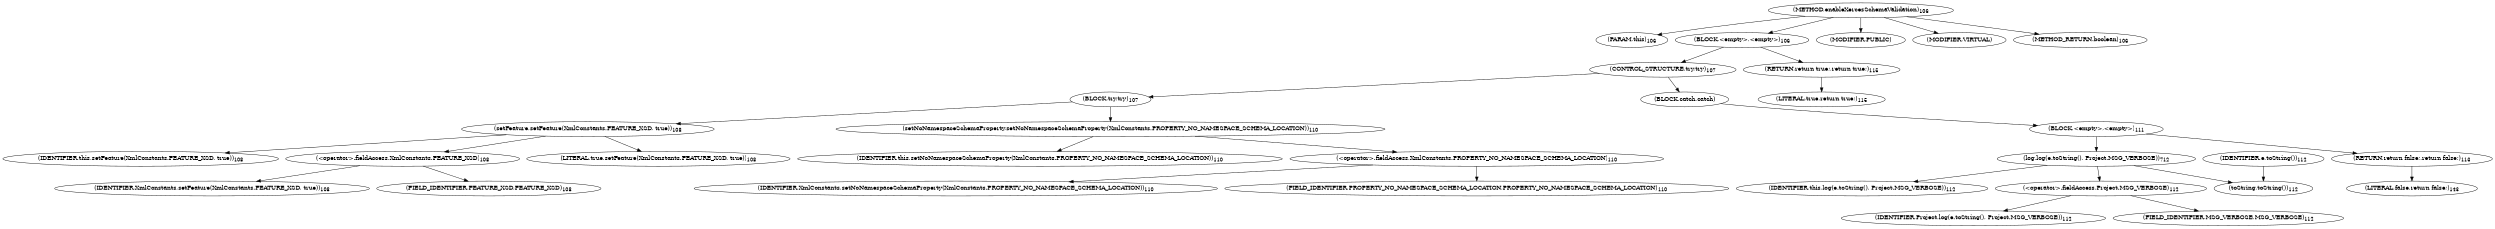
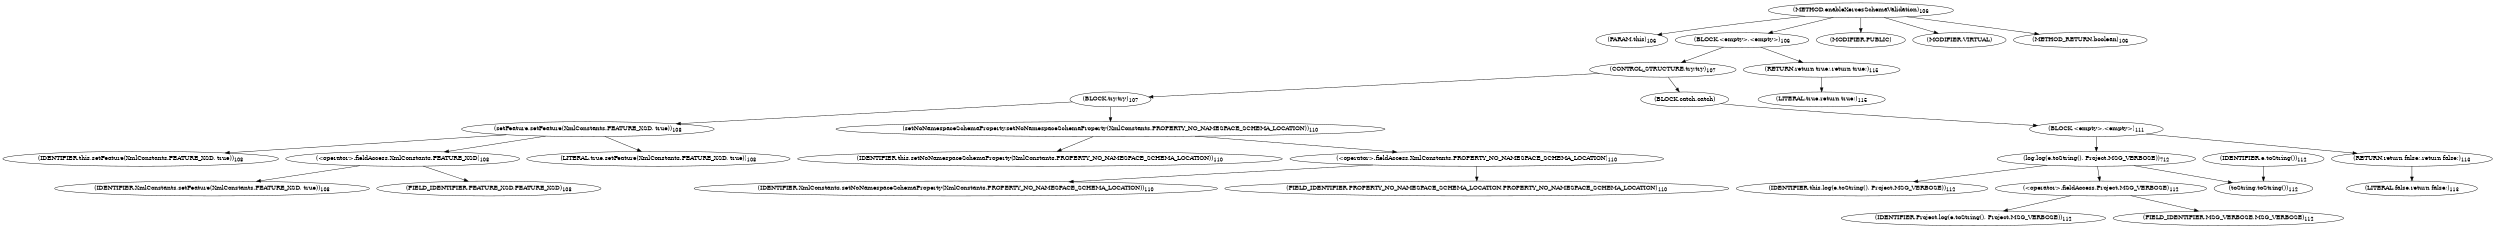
(2454, 188) -> (2454, 188)
